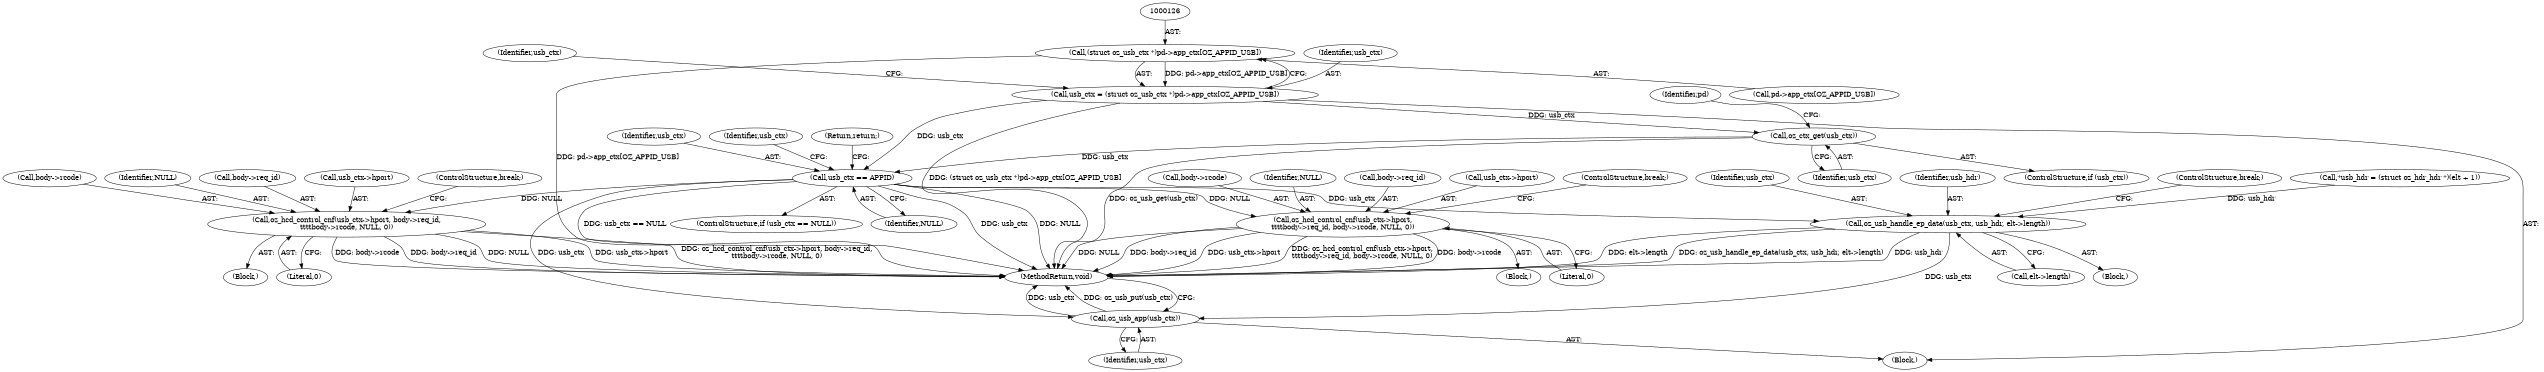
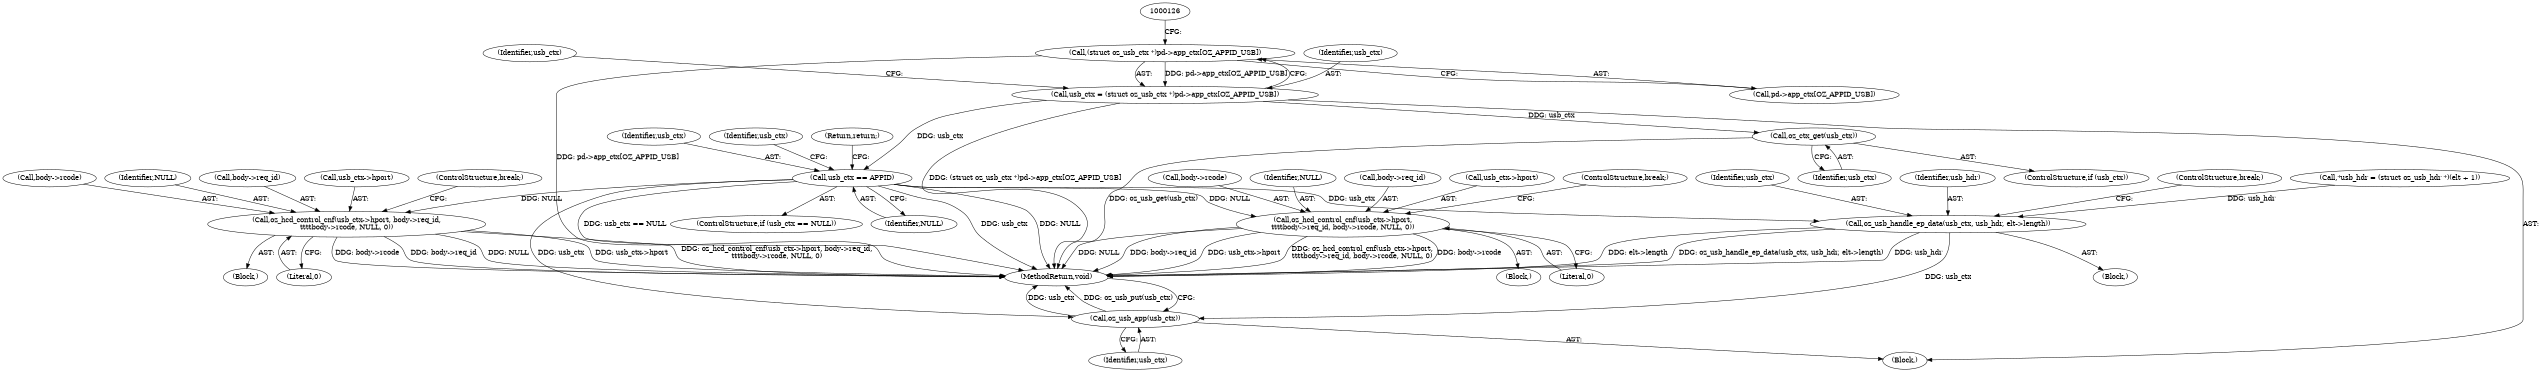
(1174, 32) -> (1174, 32)
none -> (1494, 80)
(1685, 95) -> none
(1325, 143) -> none
(2400, 178) -> (2400, 178)
(2041, 277) -> none
